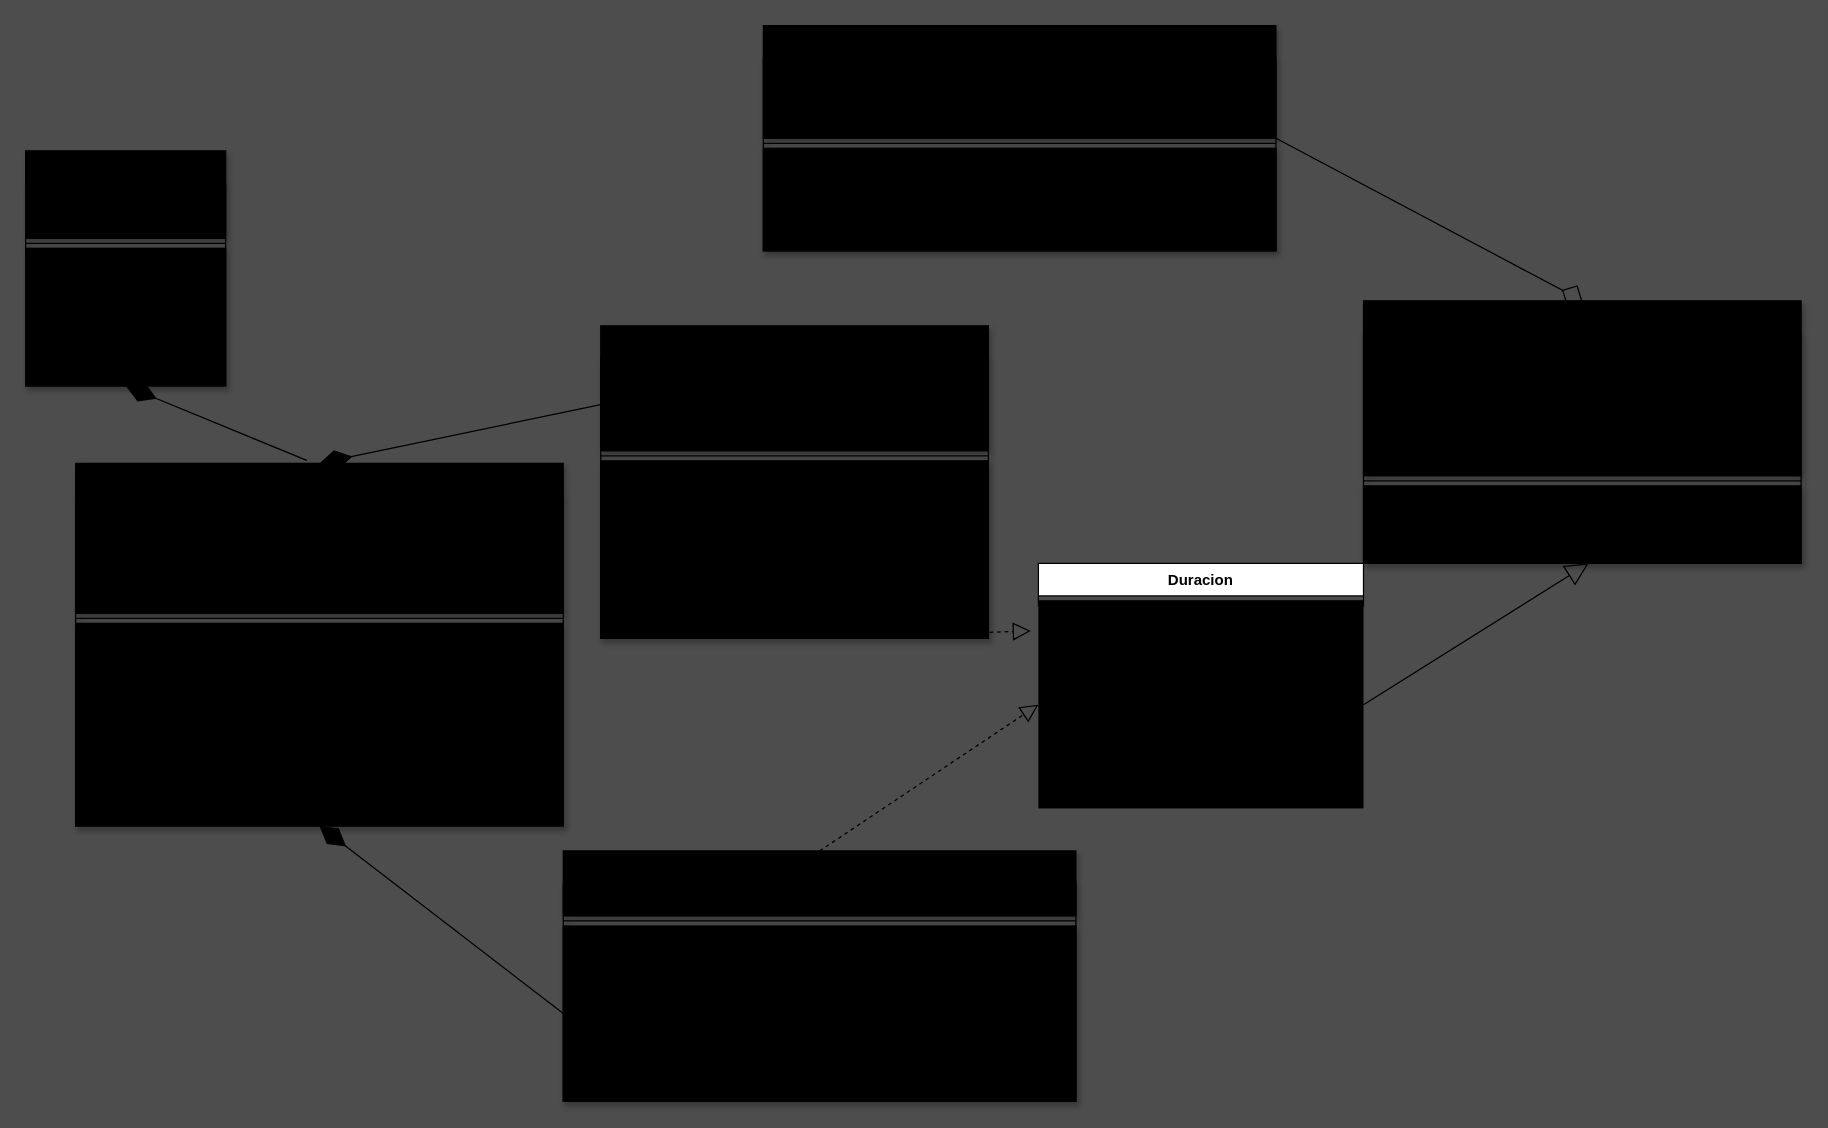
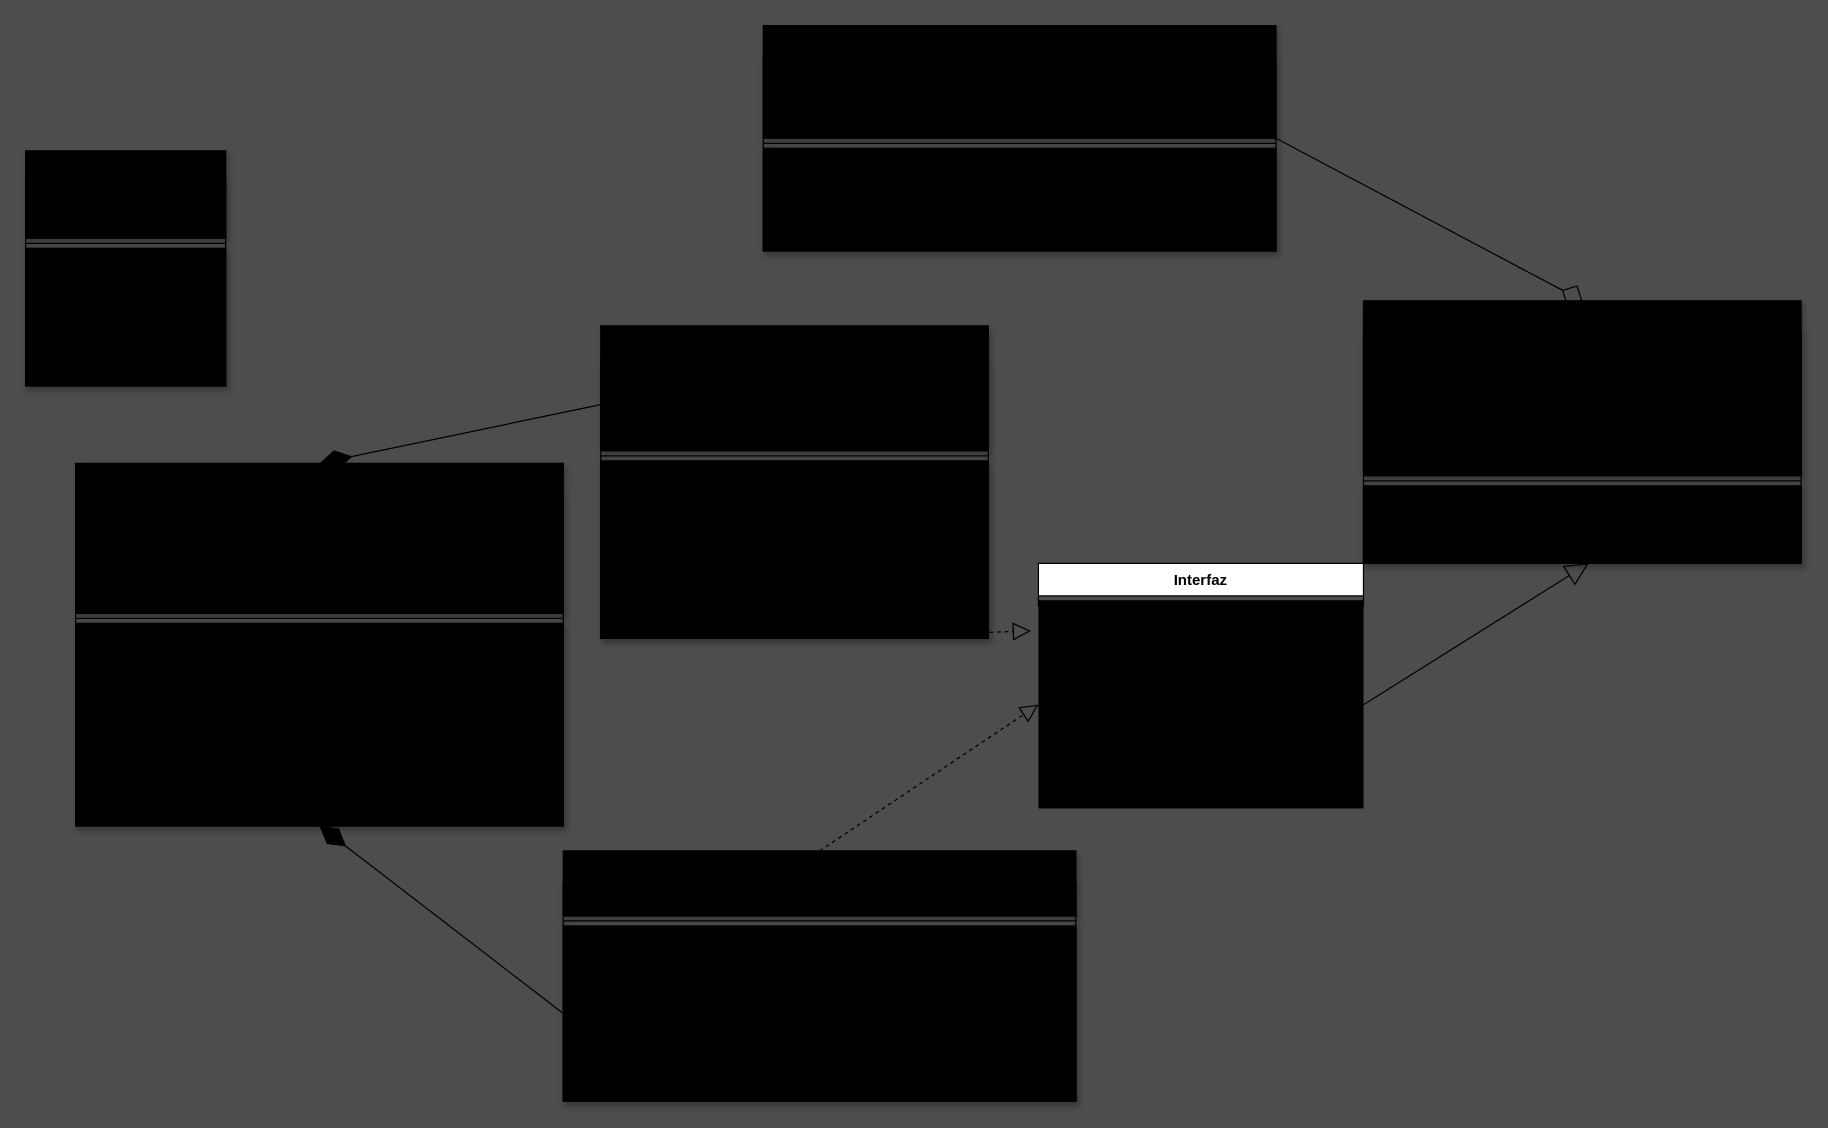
(232, 429) -> none
(1200, 580) -> (1200, 580)
